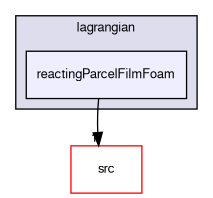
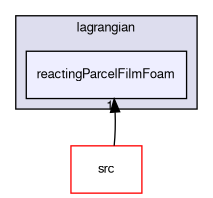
(98, 117) -> (115, 129)
